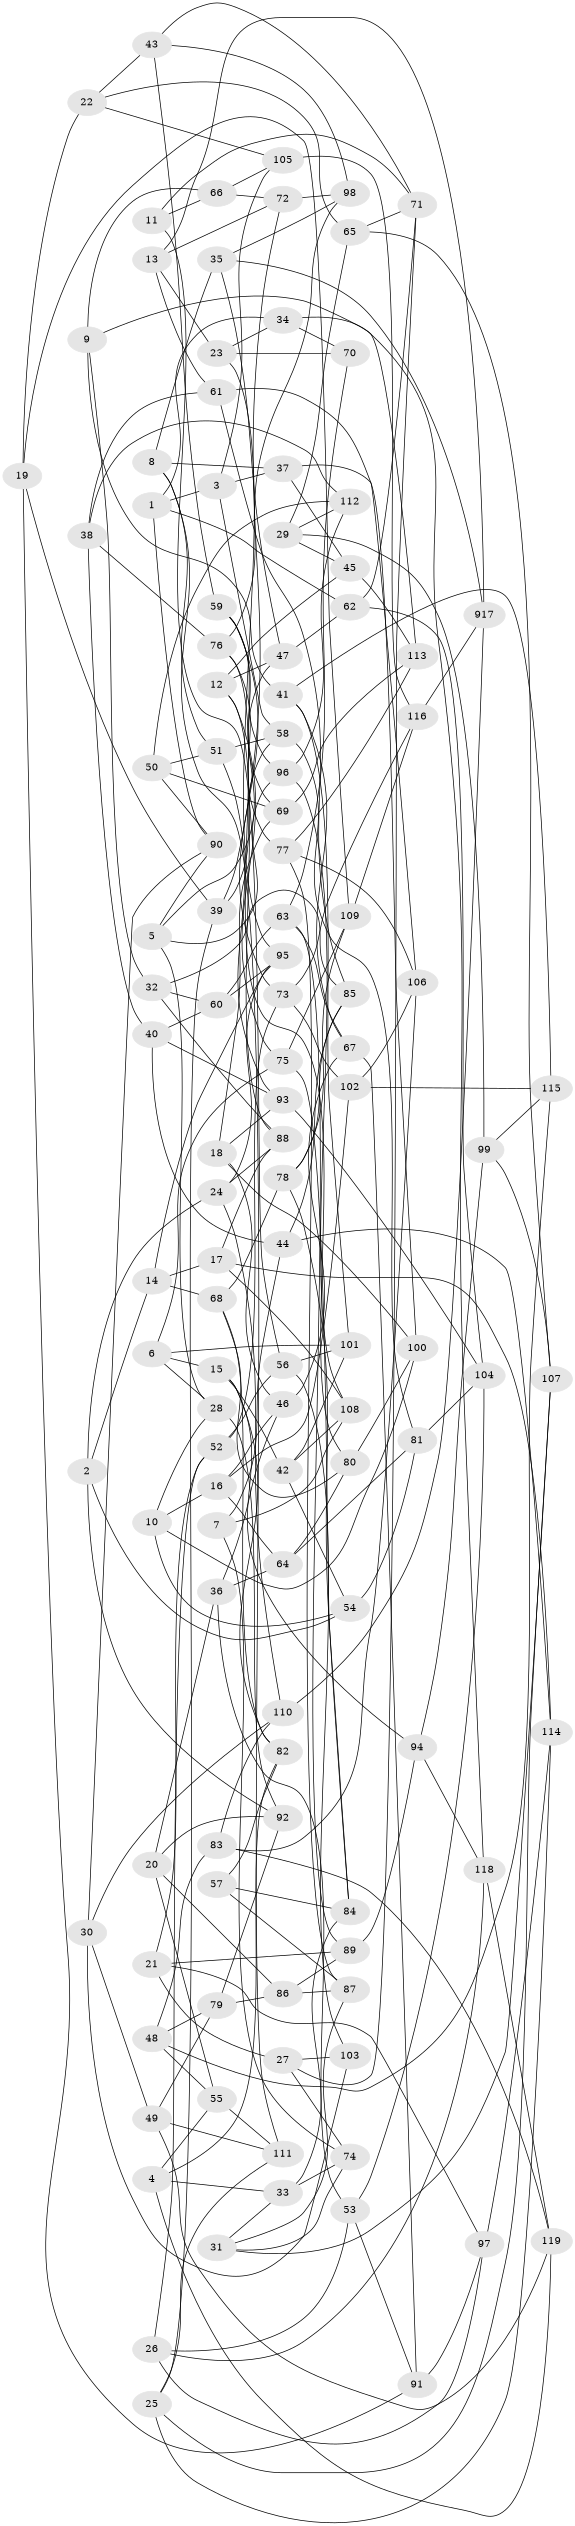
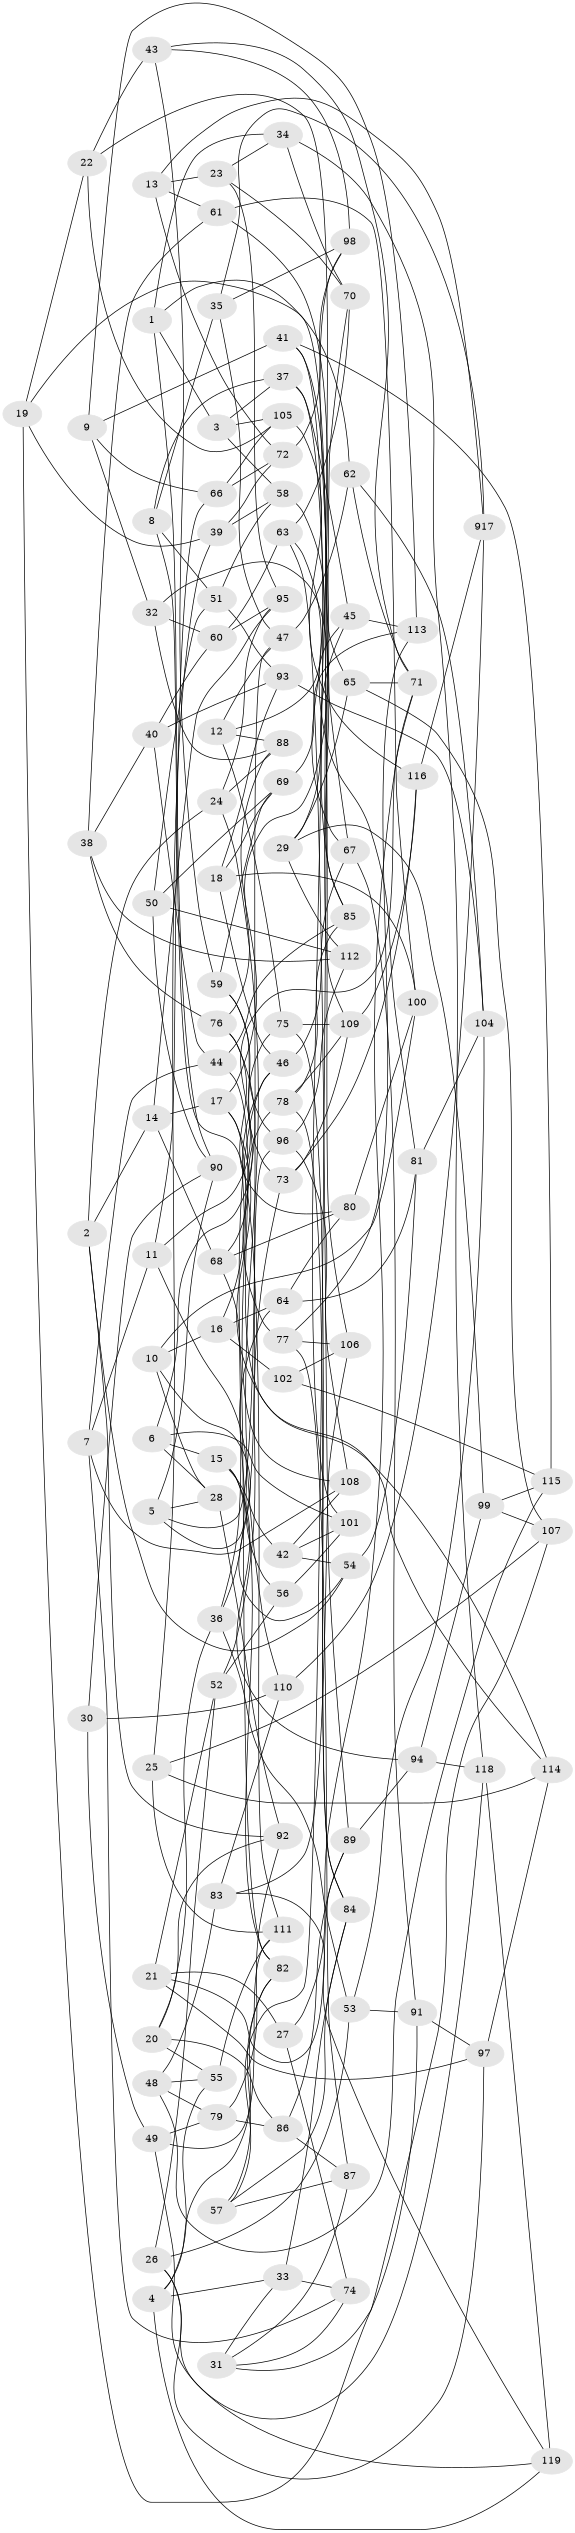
(316, 1042) -> (332, 1097)
none -> (323, 1271)
none -> (124, 1337)
(350, 2056) -> none
